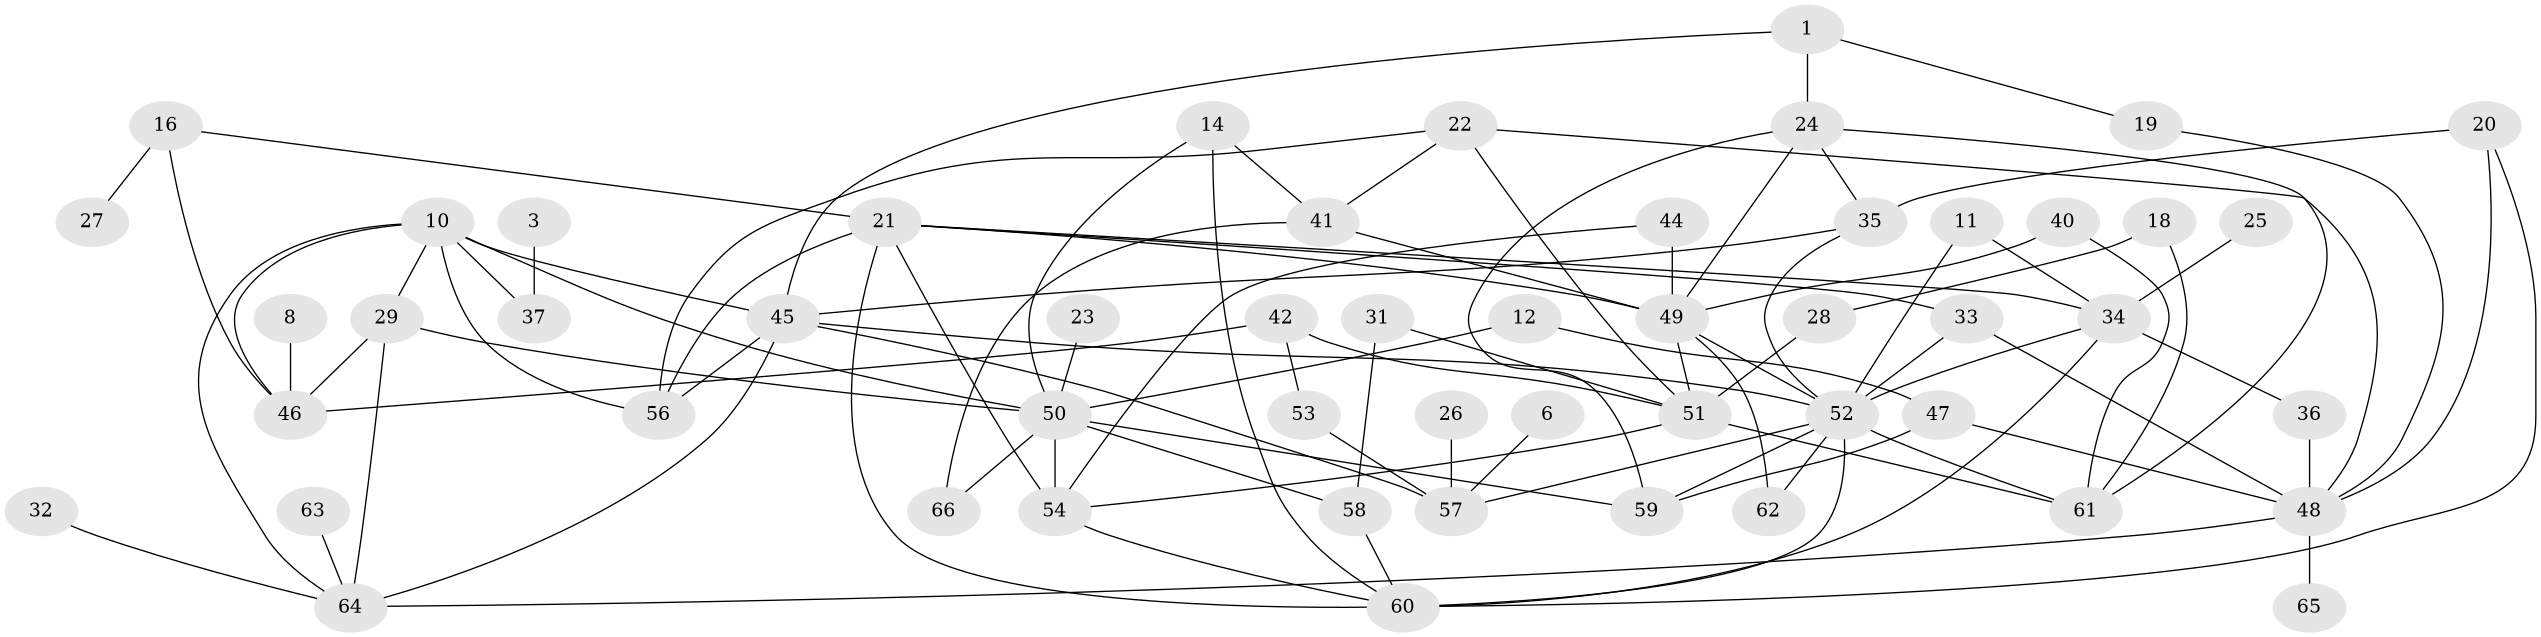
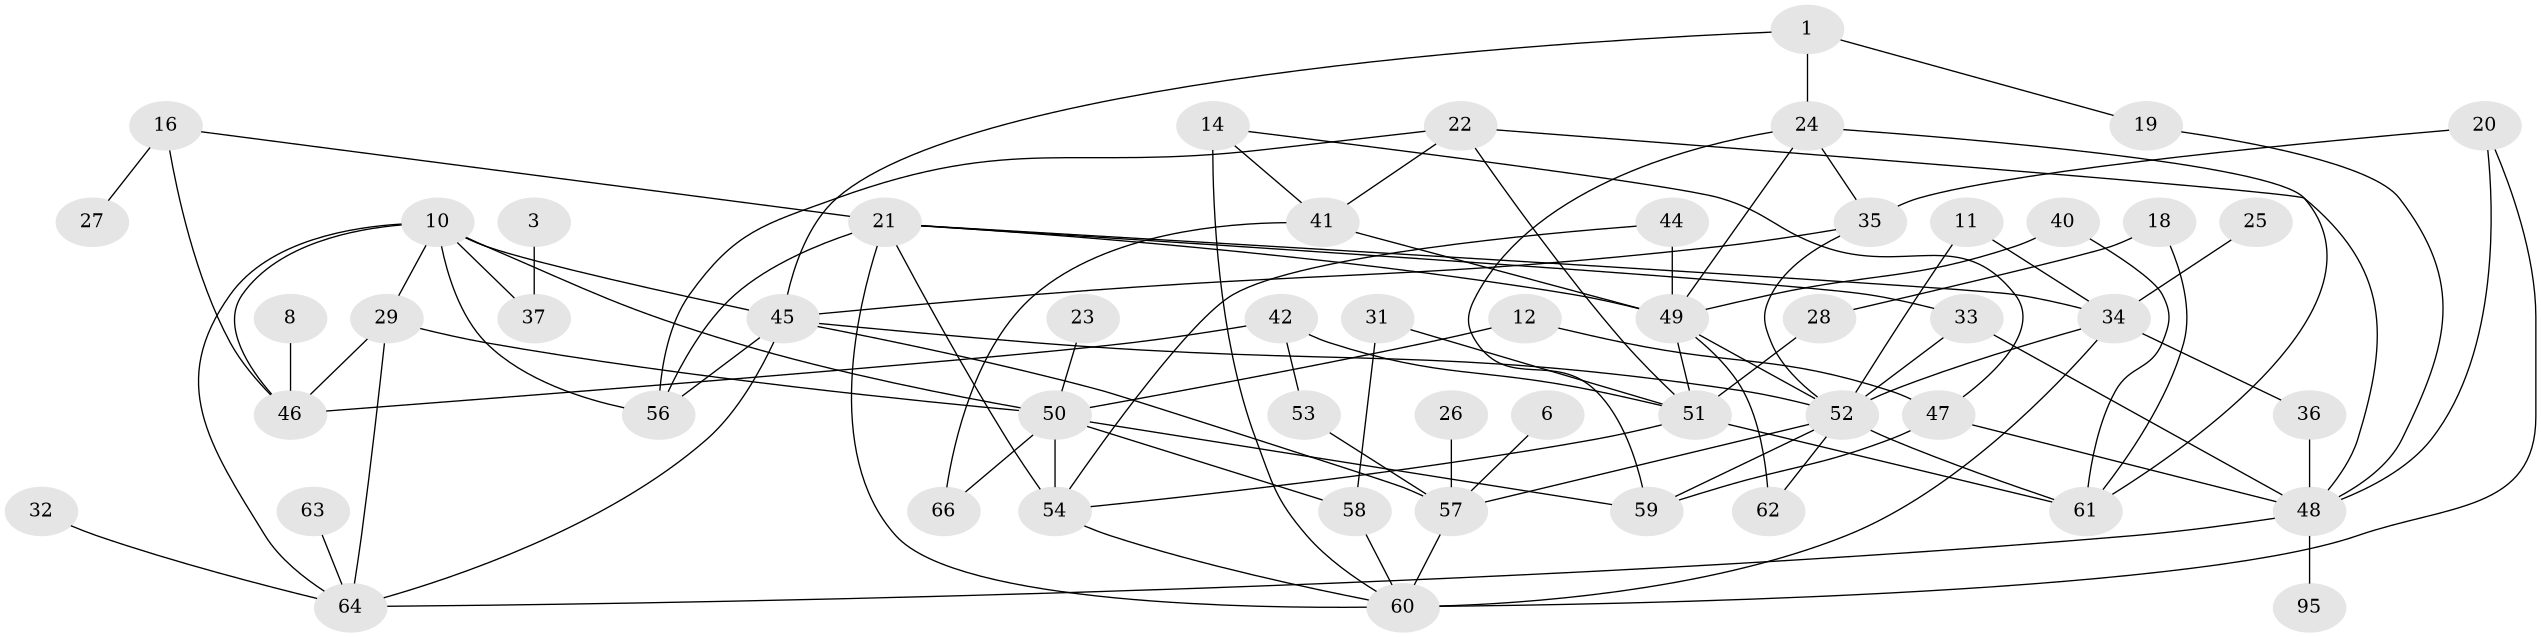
(1066, 244) -> (1706, 195)
(1684, 582) -> (1427, 560)
(2310, 608) -> (2310, 608)
